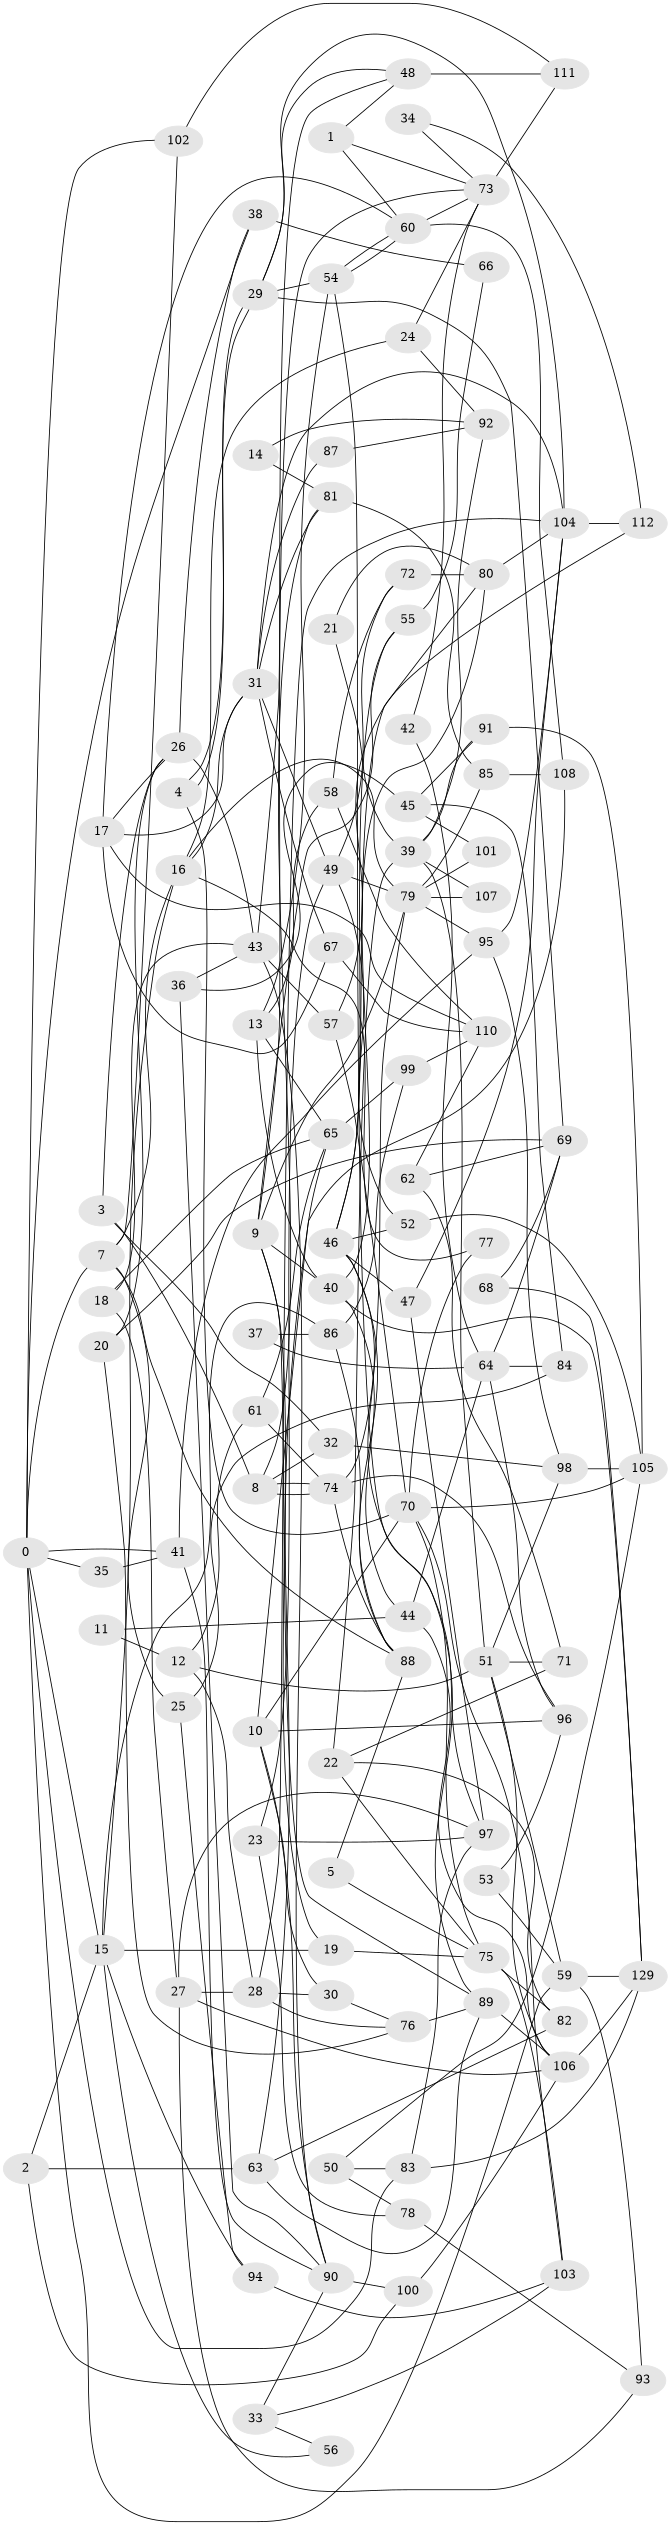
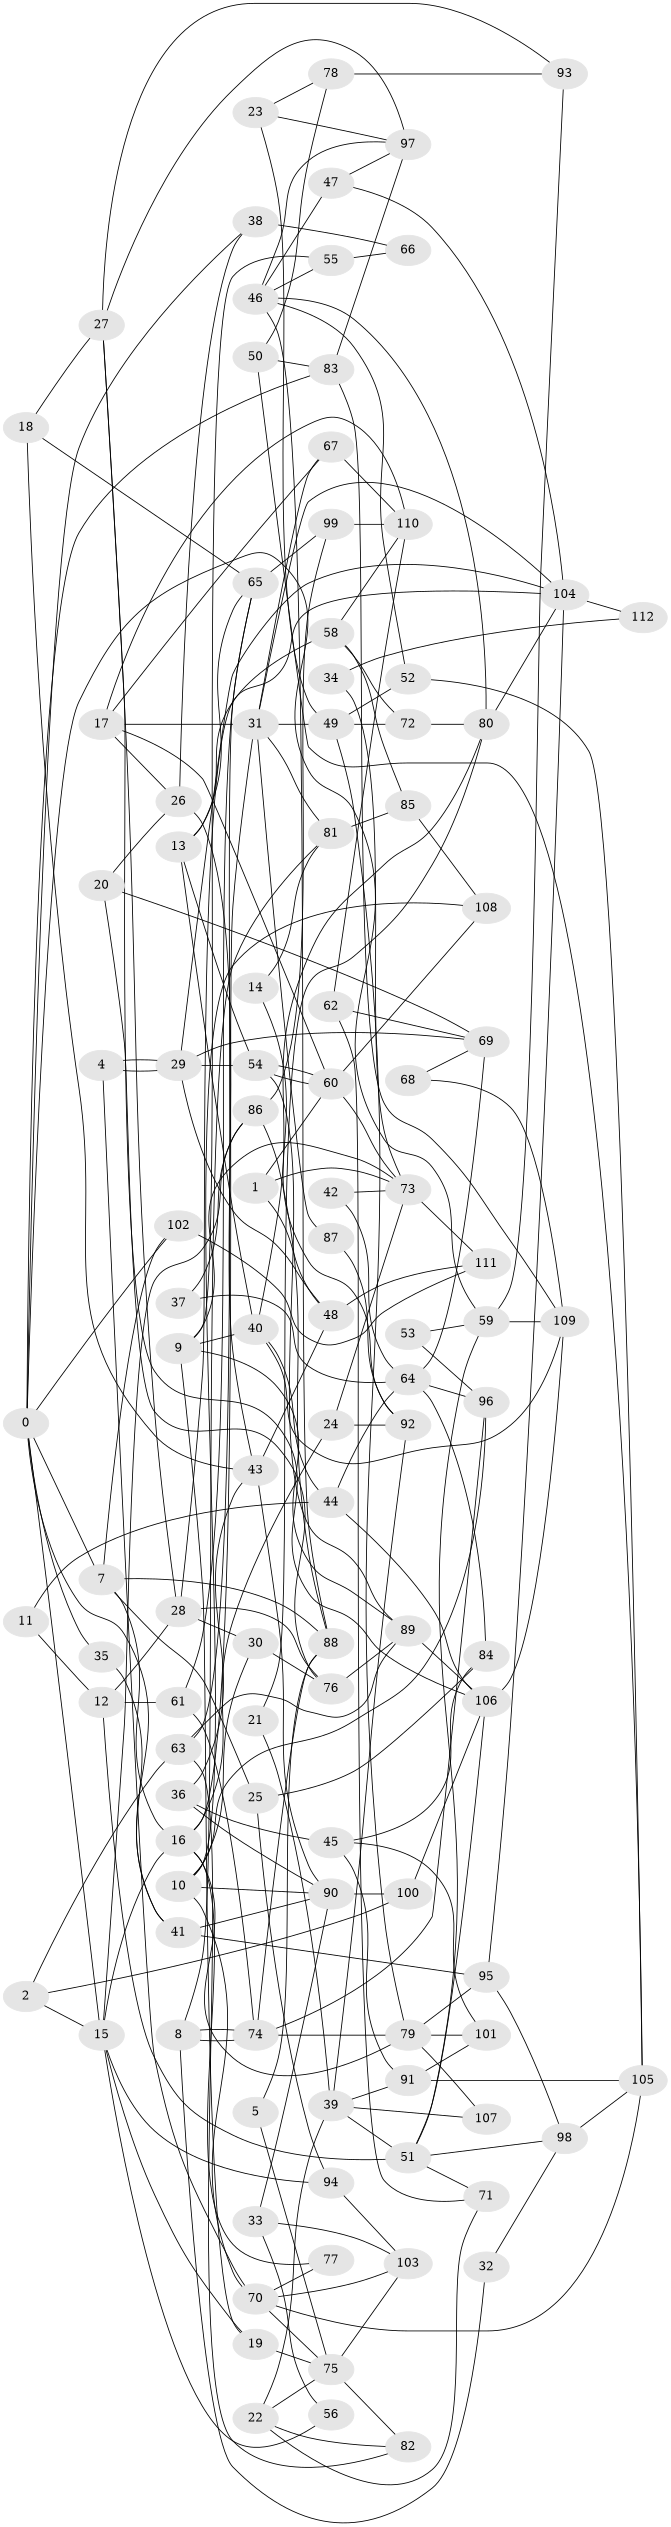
(455, 840) -> (379, 732)
(331, 1025) -> none
(335, 1076) -> none
(102, 1211) -> none
(643, 1976) -> (565, 1322)
none -> (447, 2058)
